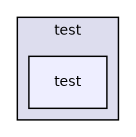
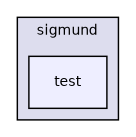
(68, 31) -> (68, 31)
